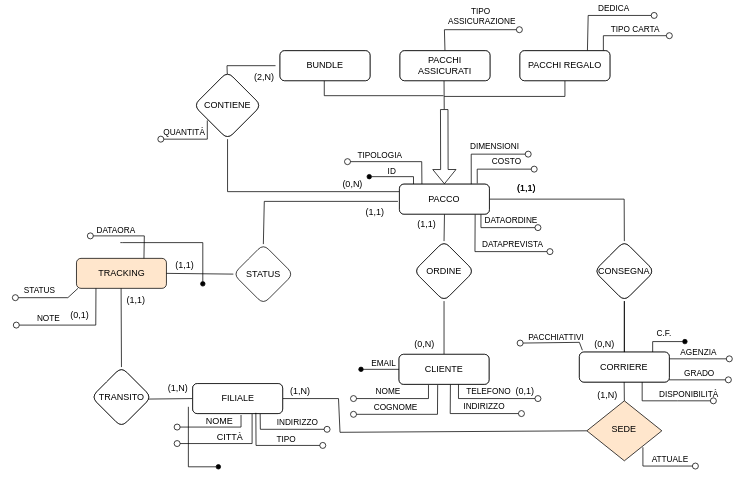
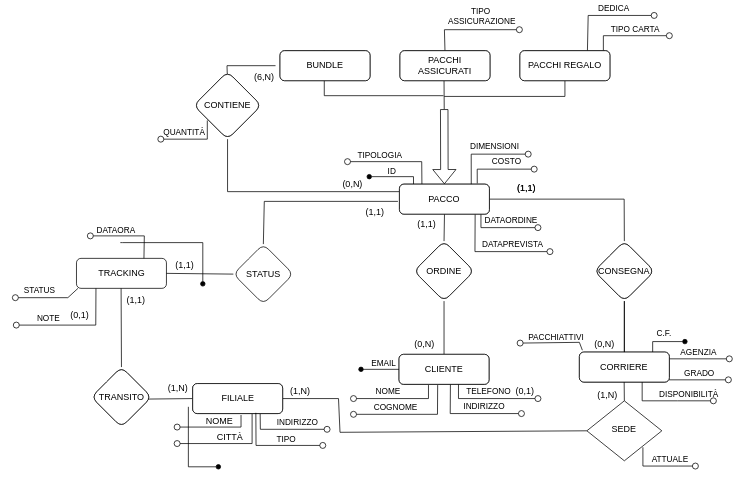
(264, 77) -> (264, 77)
(122, 273) -> (122, 273)
(625, 431) -> (625, 431)
